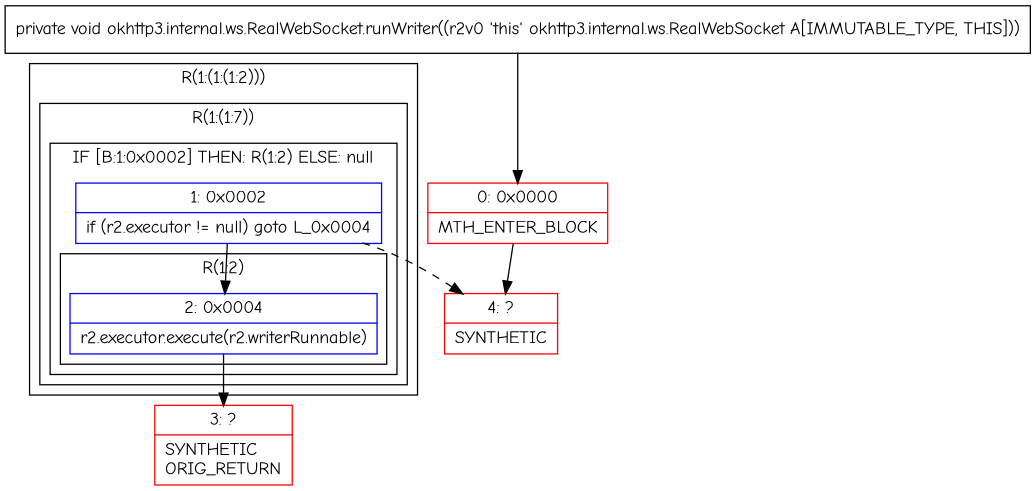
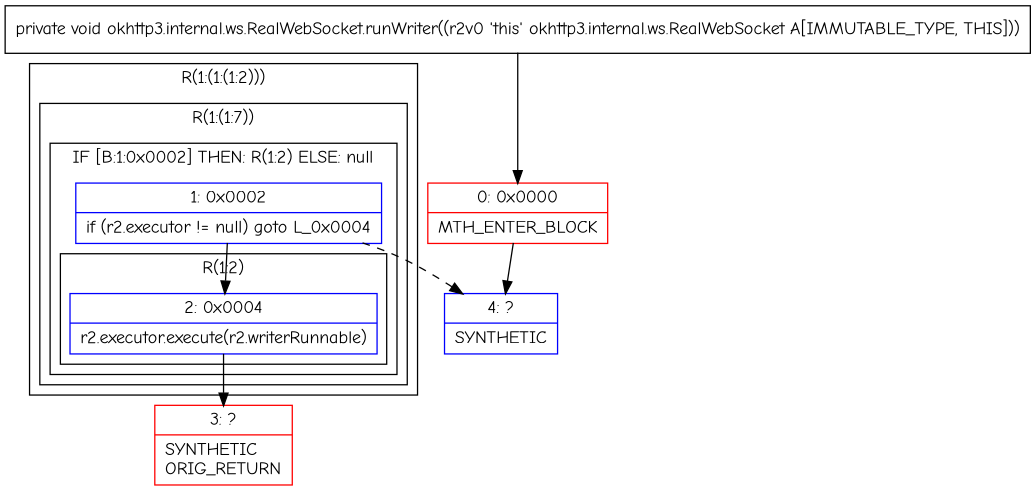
(501, 324) -> (501, 324)
